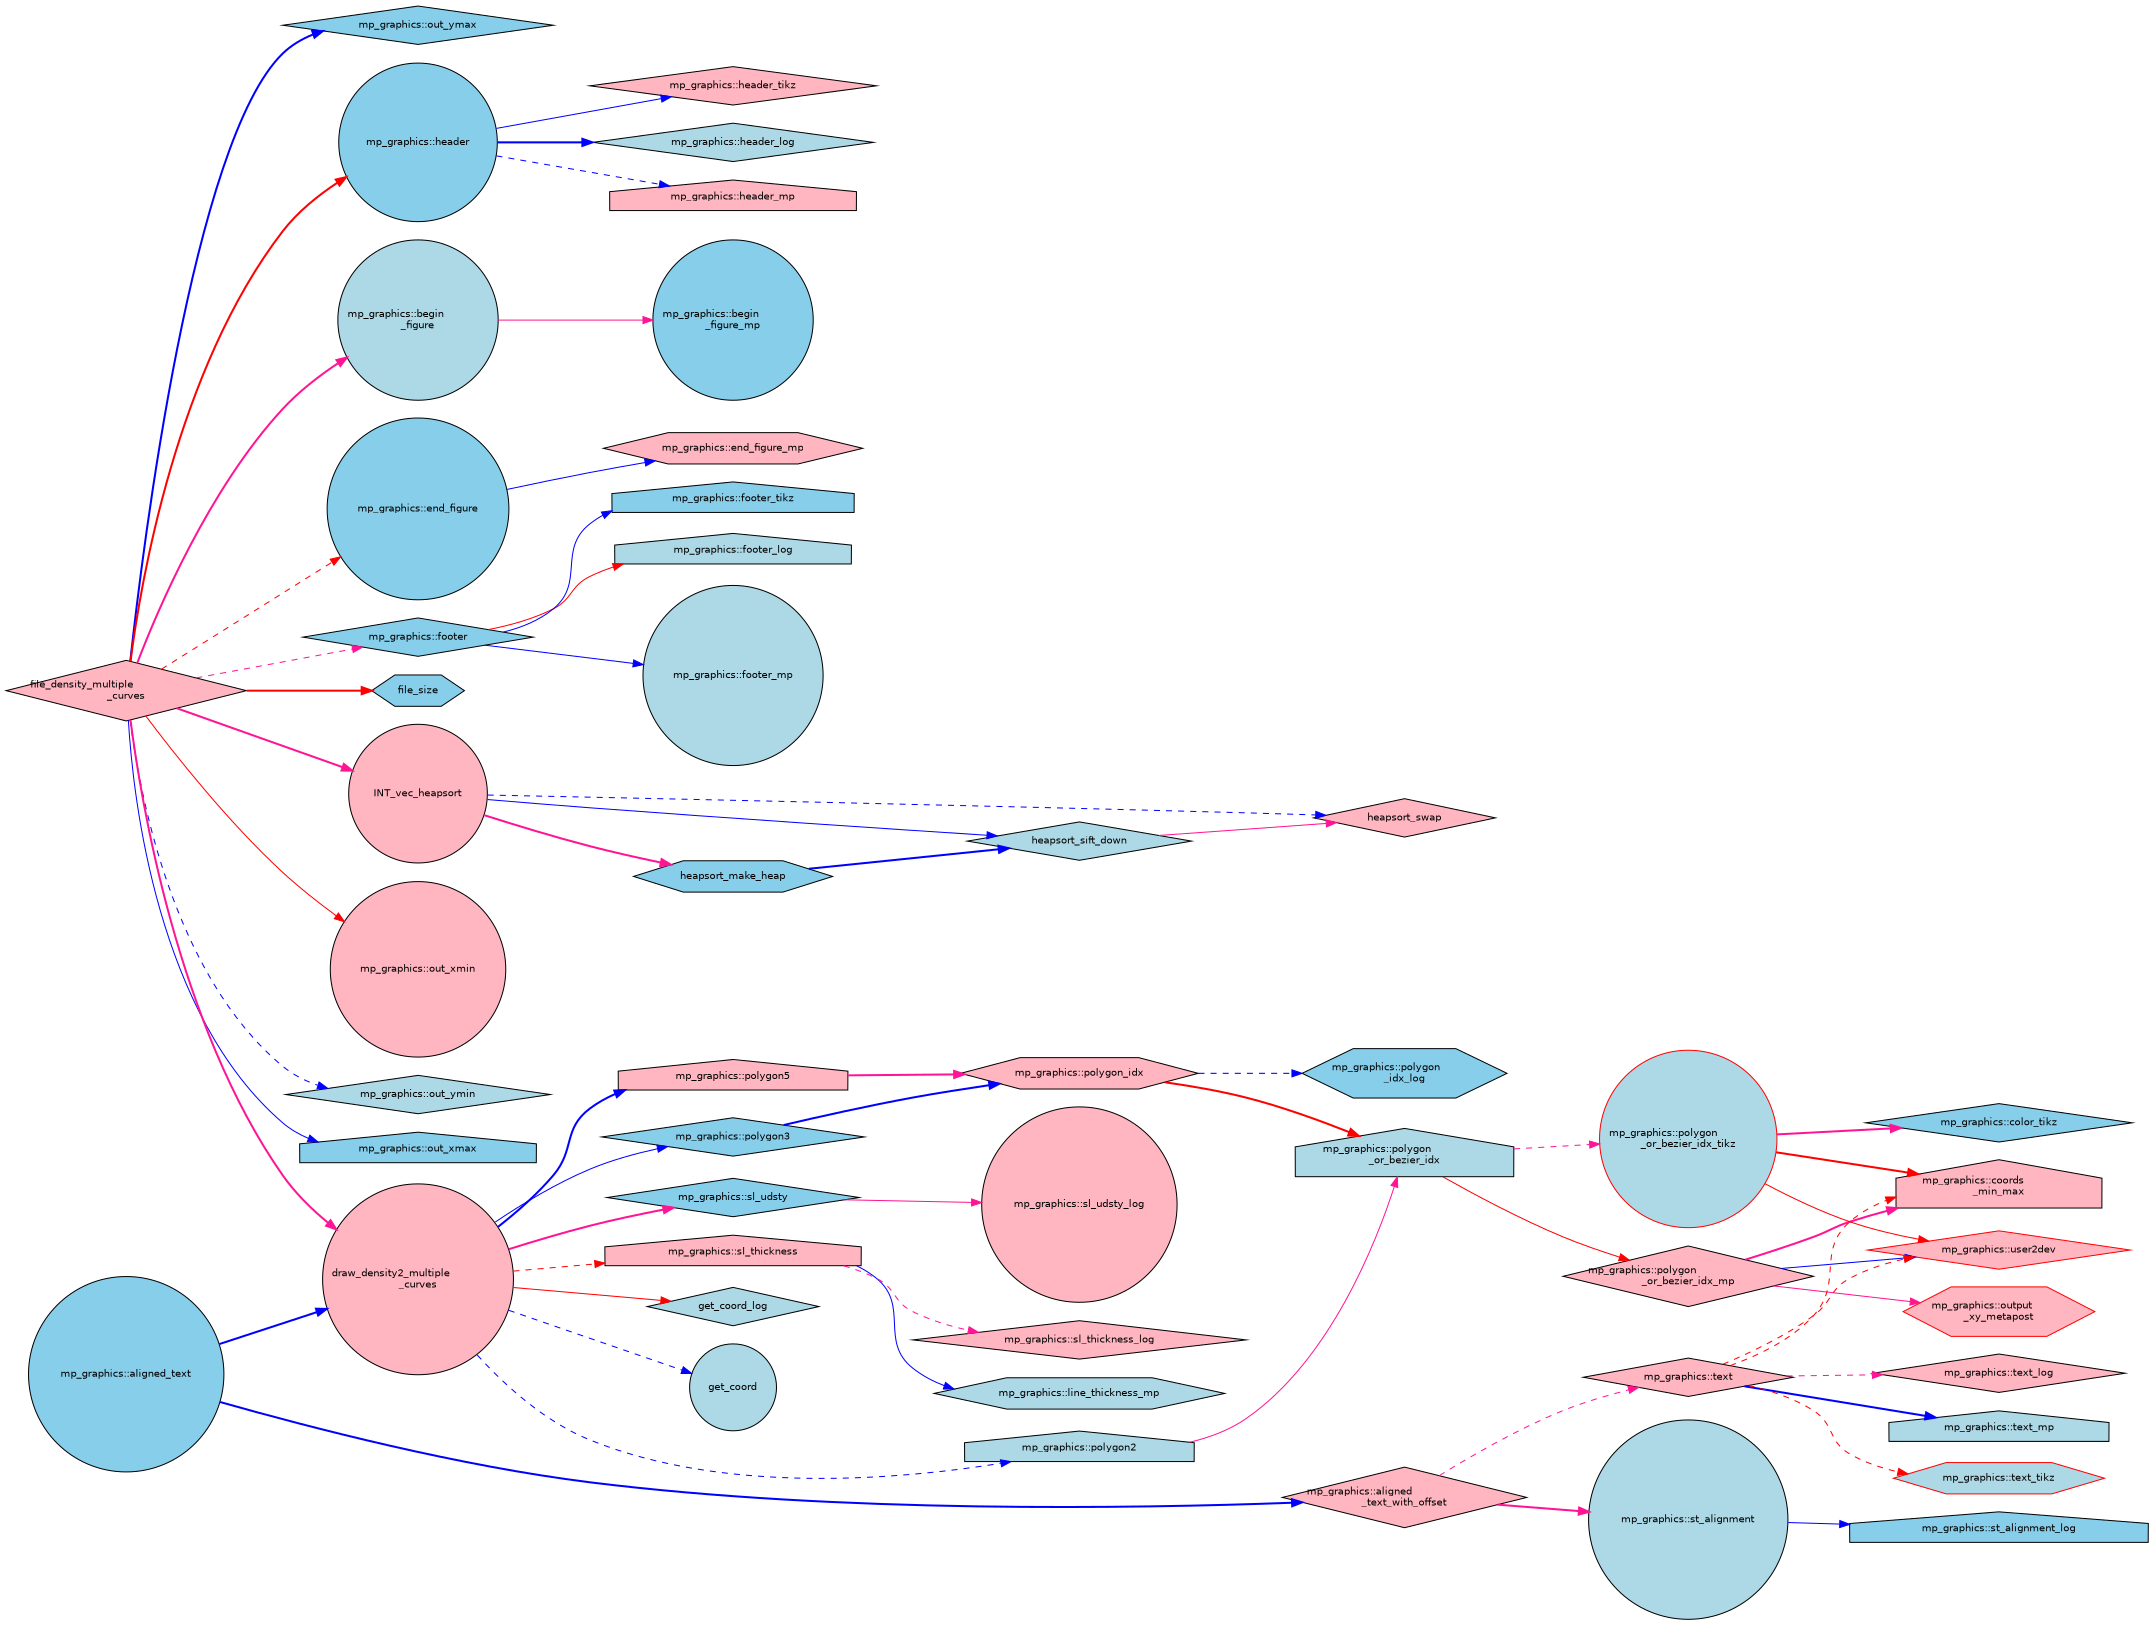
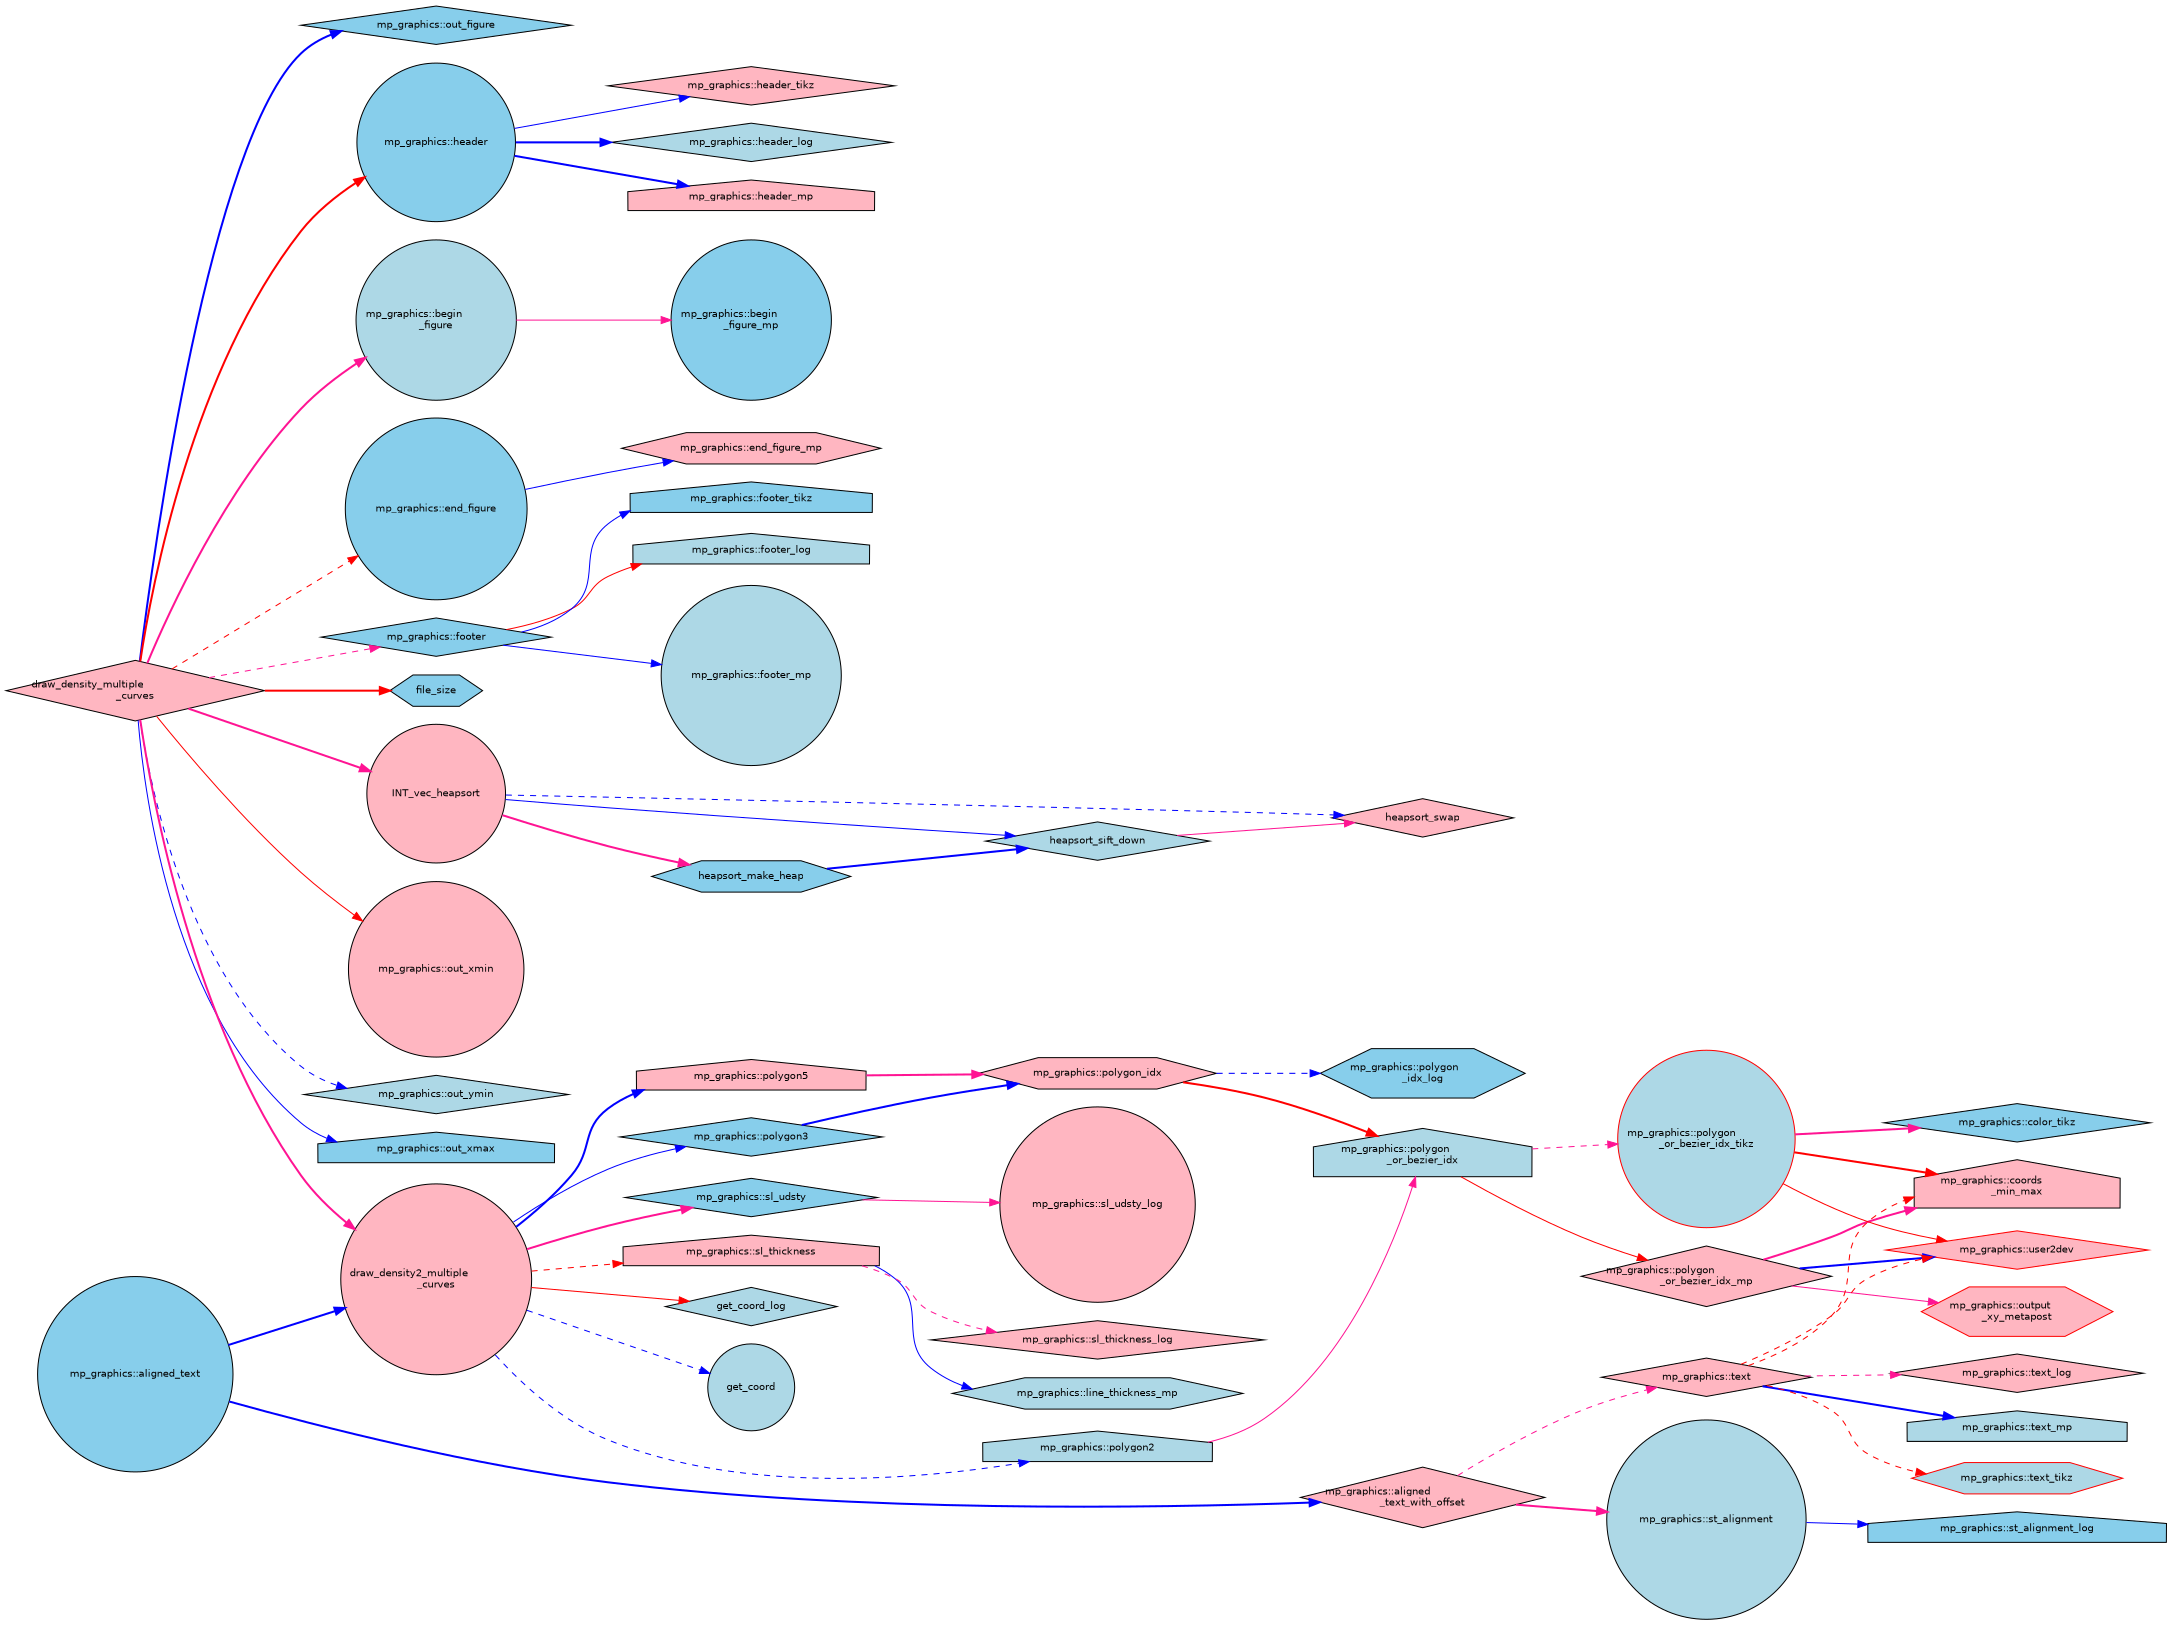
(418, 25) -> (436, 25)
(578, 170) -> (596, 170)
(126, 691) -> (135, 691)
(1843, 1263) -> (1861, 1263)
